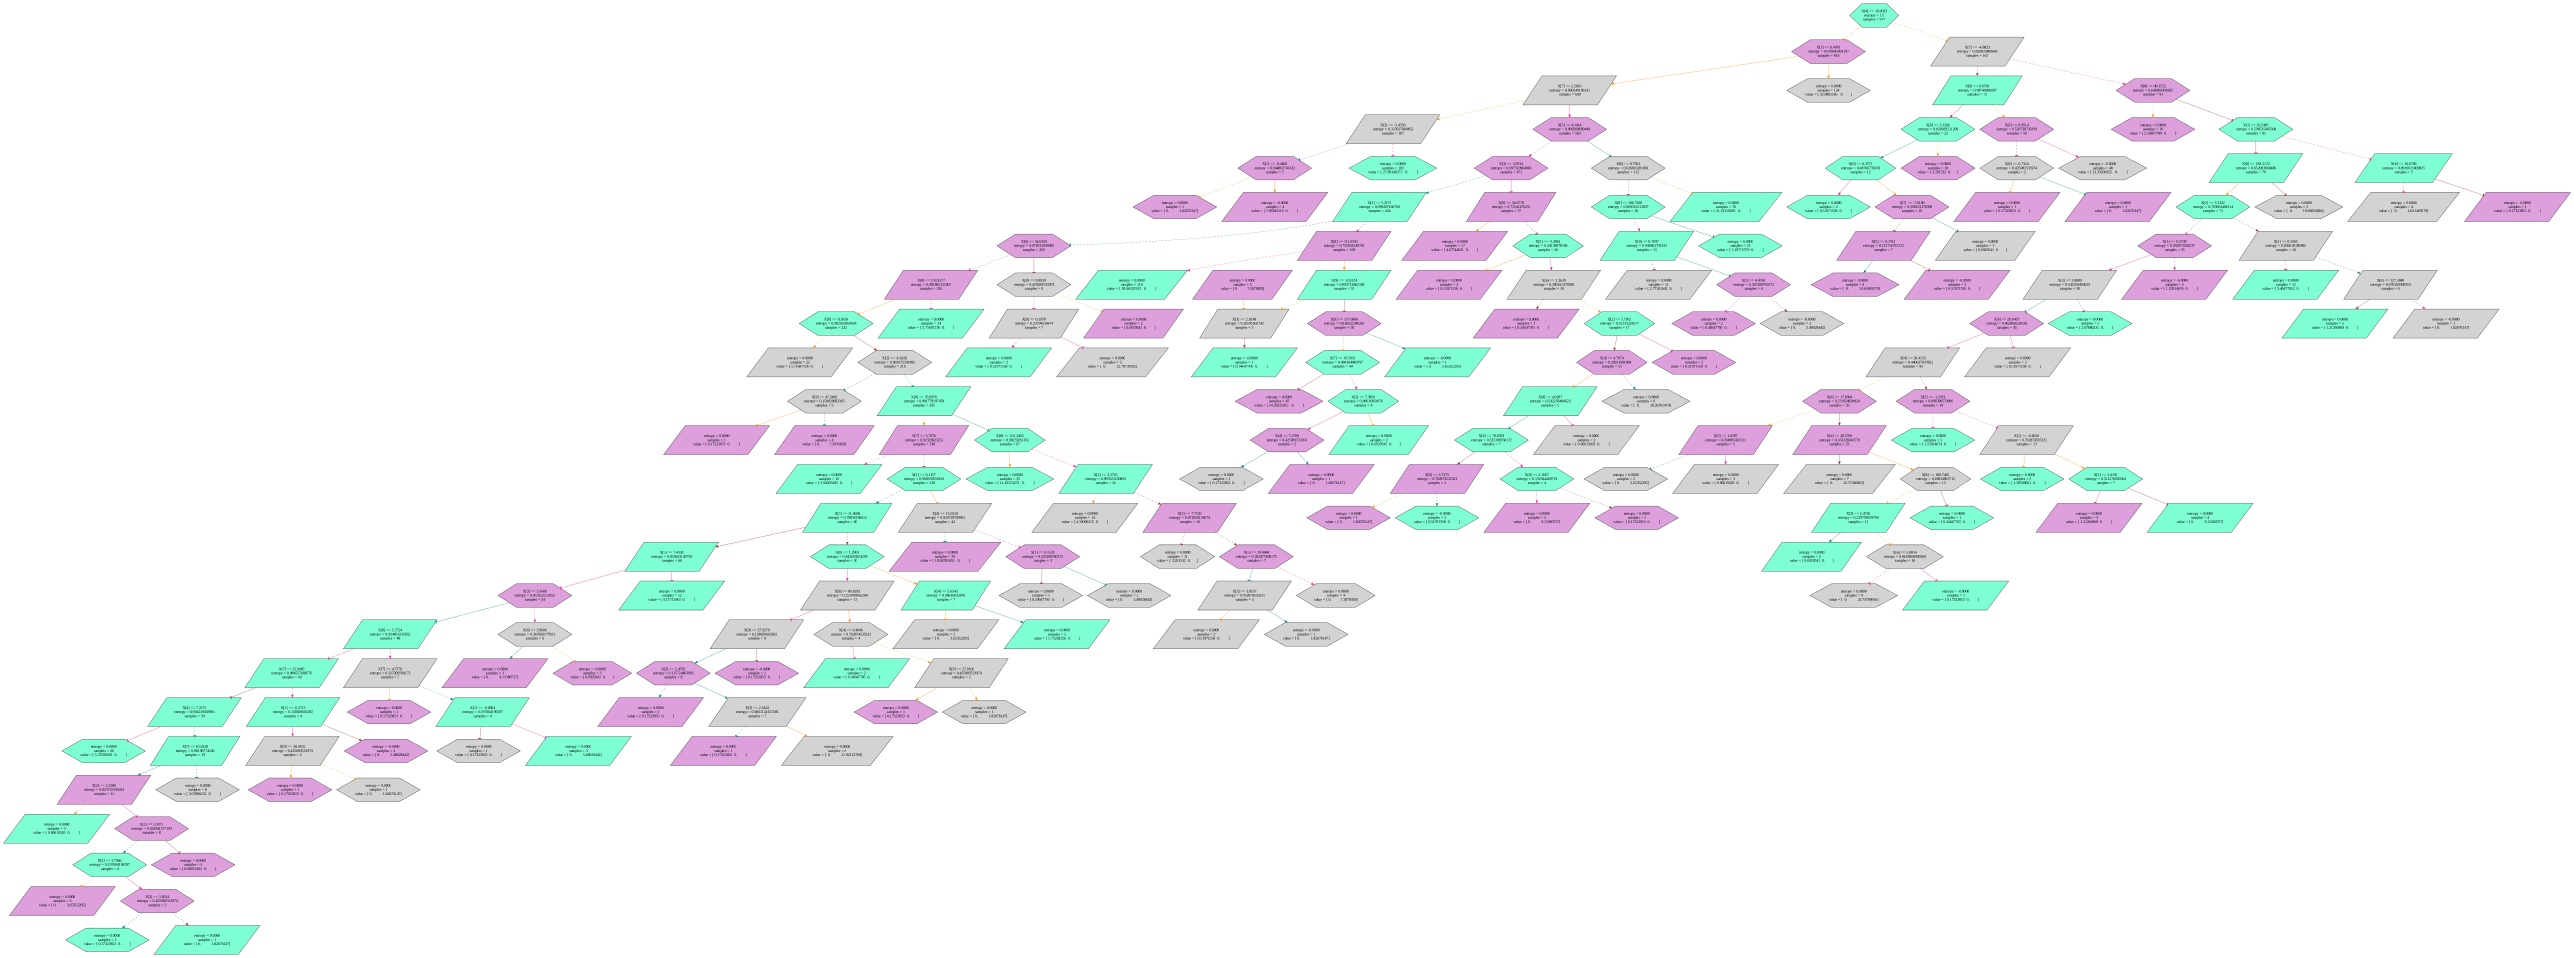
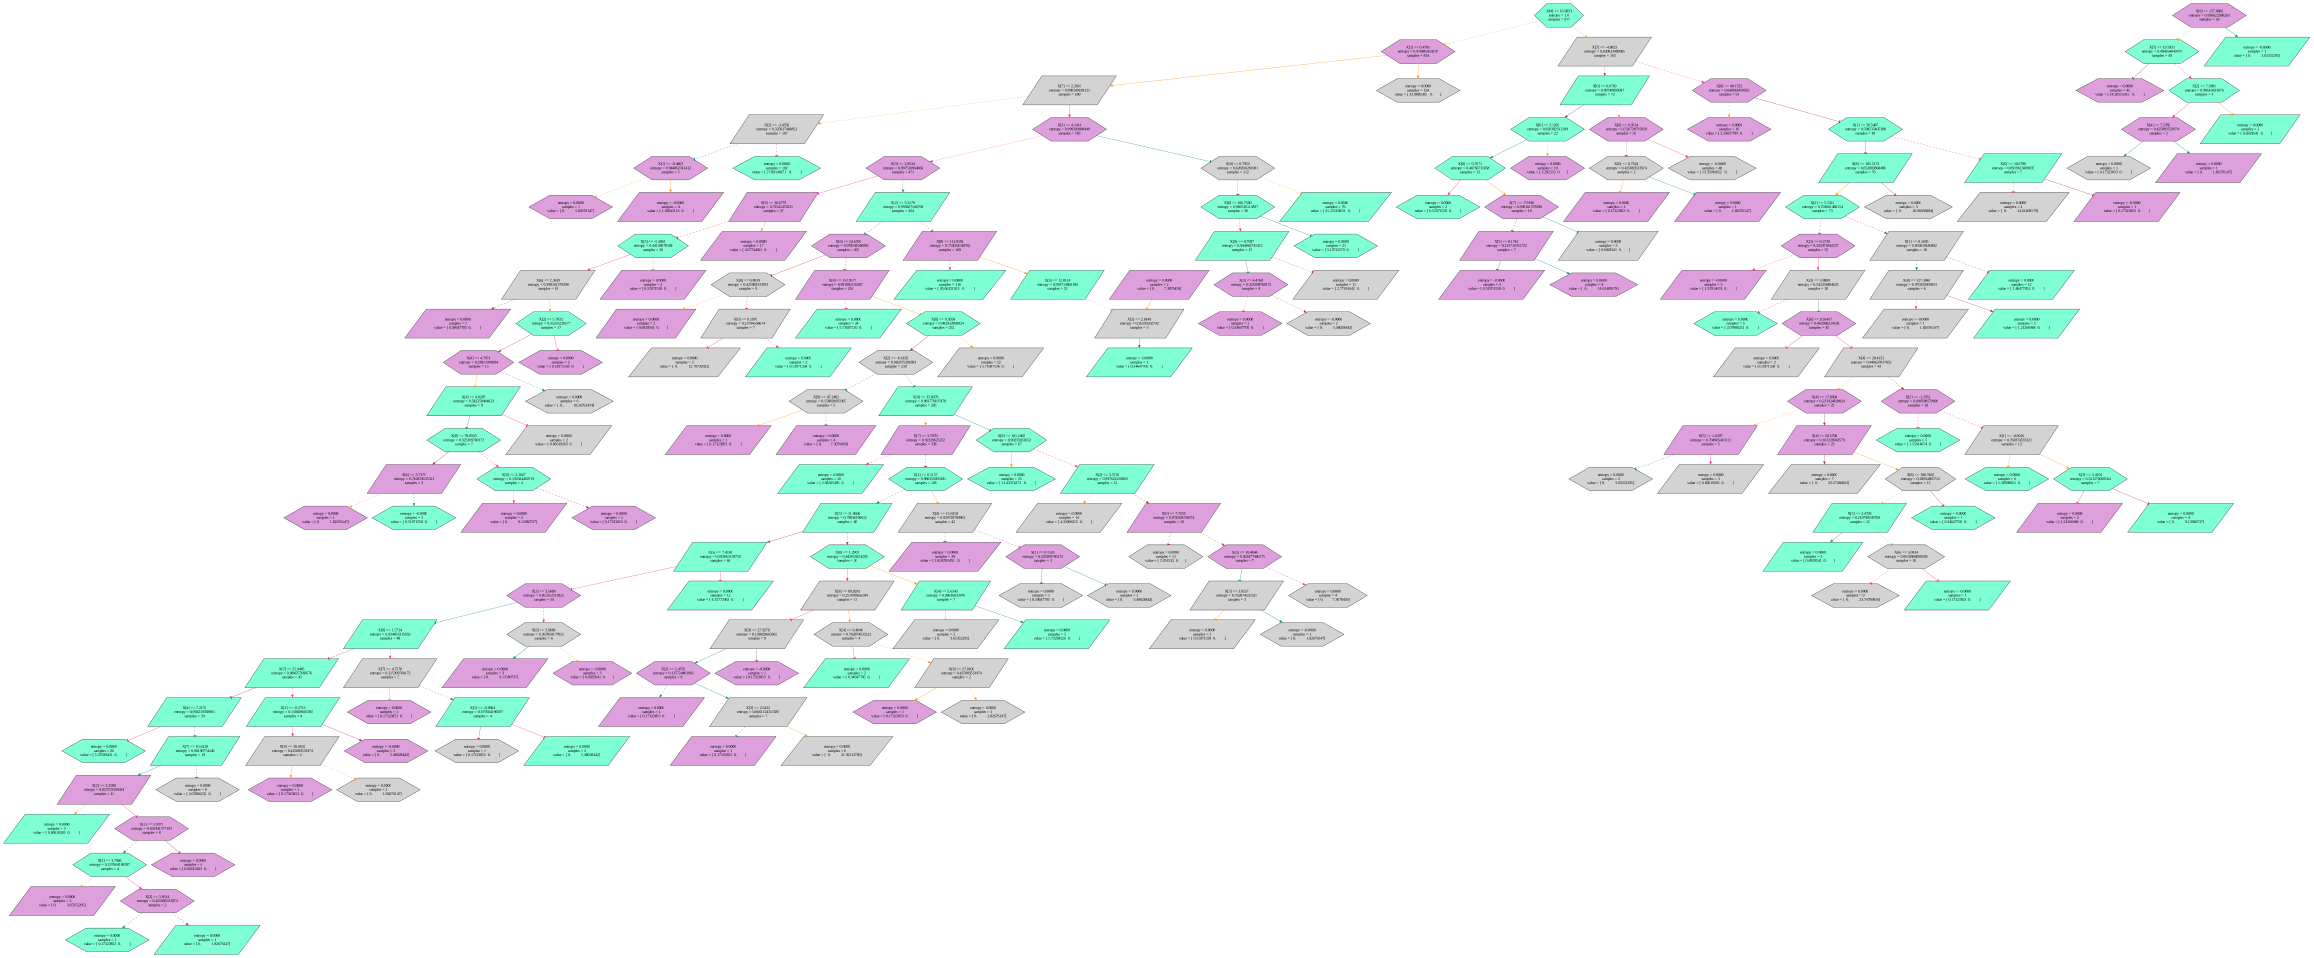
(1344, 305) -> none
